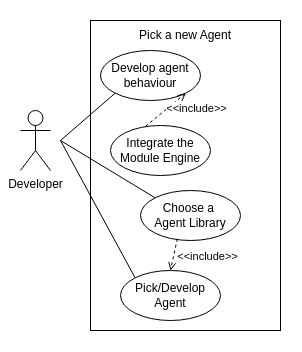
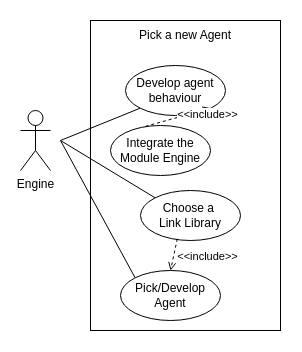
(151, 76) -> (176, 91)
(36, 185) -> (36, 185)
(191, 216) -> (191, 216)
